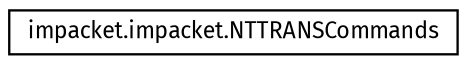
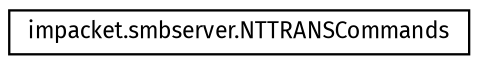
(233, 32) -> (239, 32)
